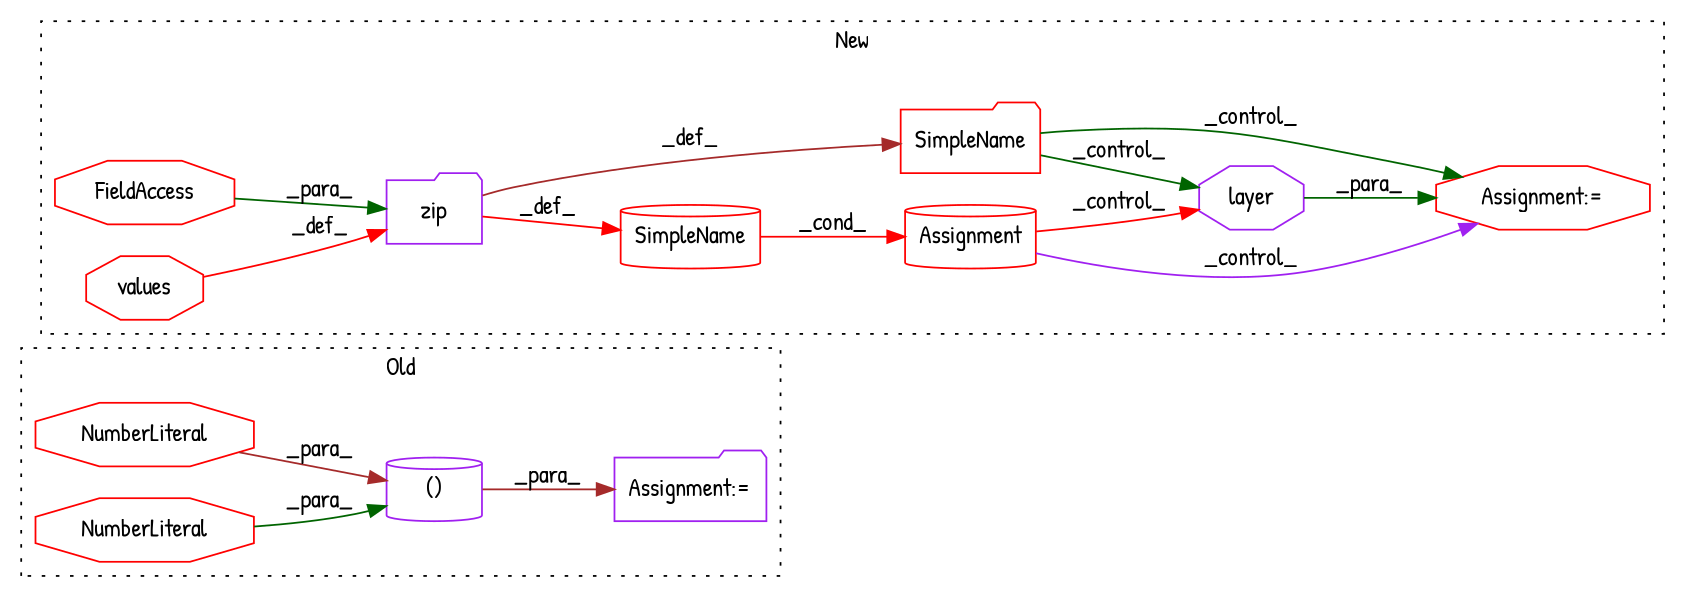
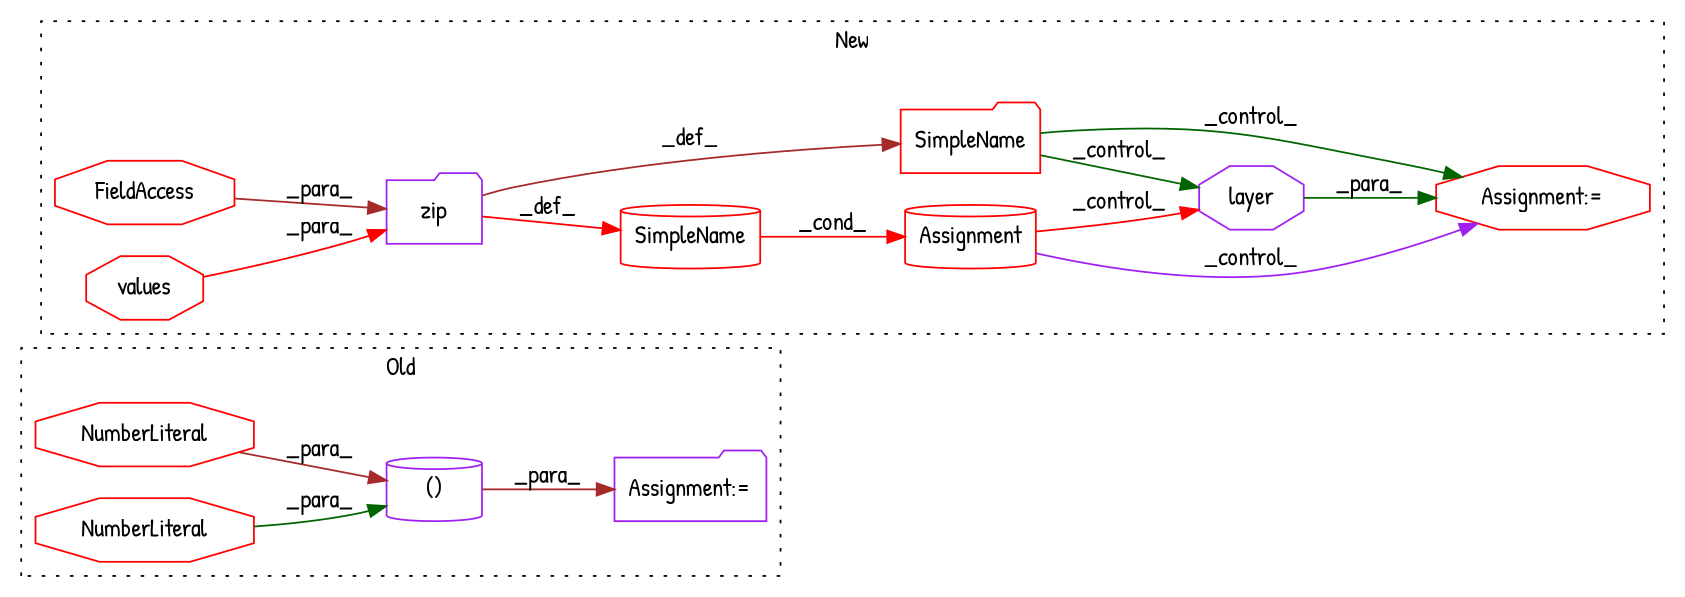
(301, 203) -> (301, 203)
(320, 227) -> (320, 227)
